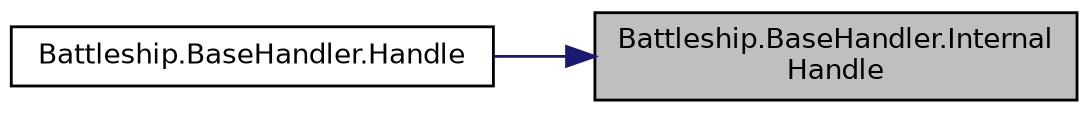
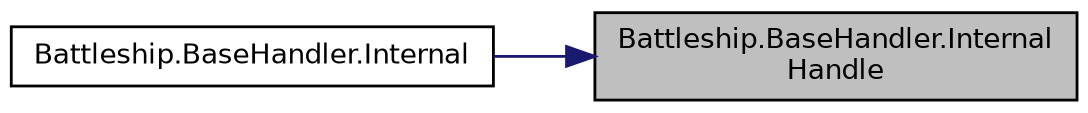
(252, 56) -> (252, 56)
